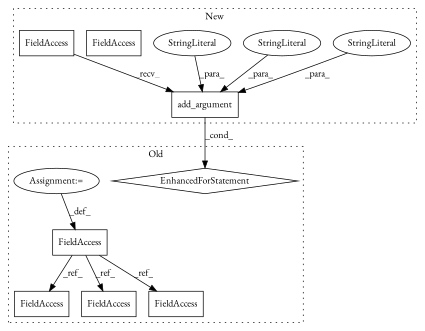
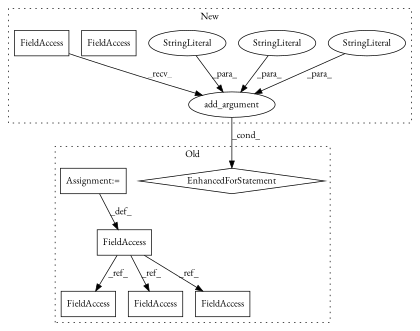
(205, 105) -> (232, 105)
(57, 181) -> (93, 181)
